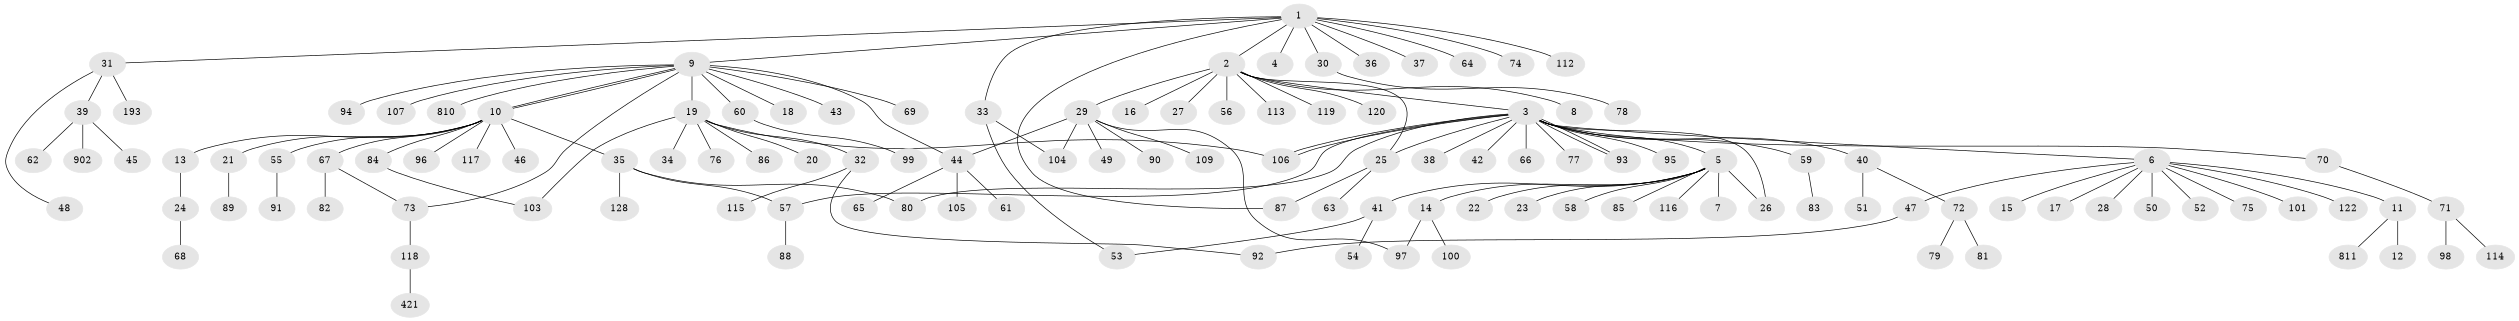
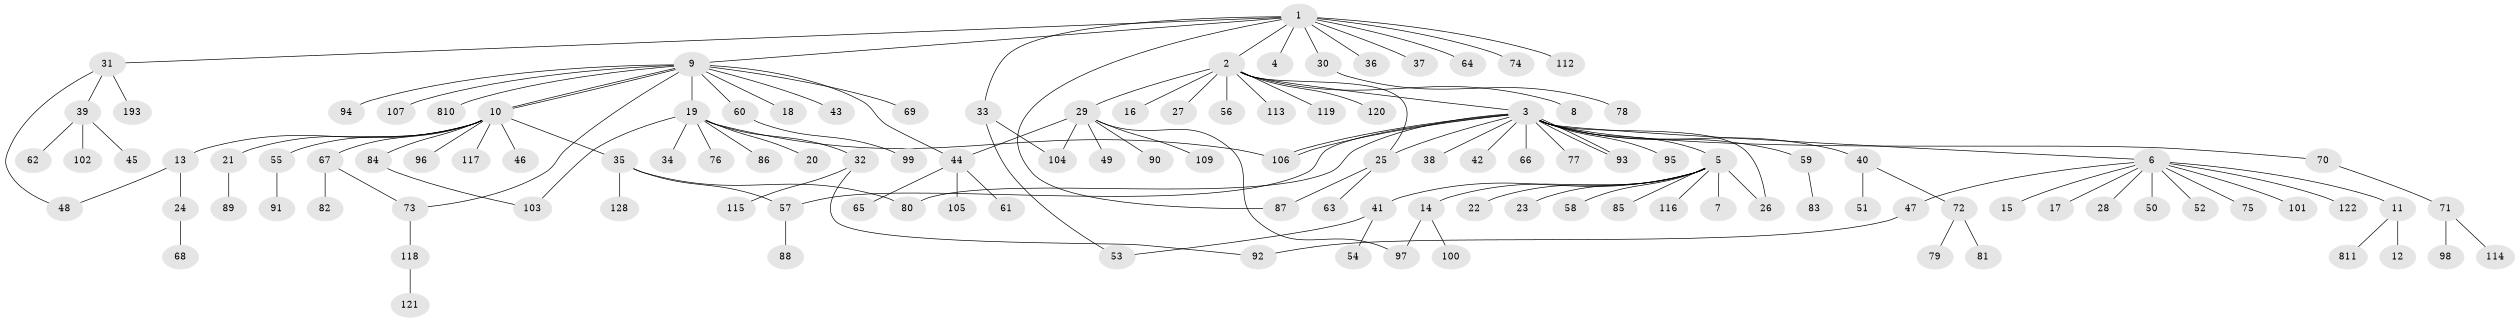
(83, 161) -> (83, 161)
none -> (124, 186)
(410, 305) -> (410, 305)
